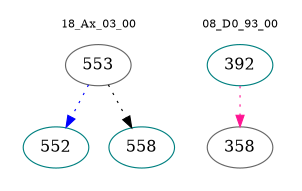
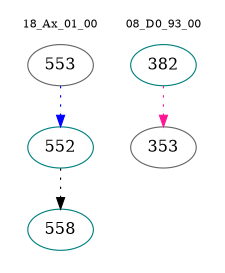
(99, 25) -> (61, 25)
(240, 65) -> (163, 65)
(117, 101) -> (61, 183)
(240, 147) -> (163, 147)
